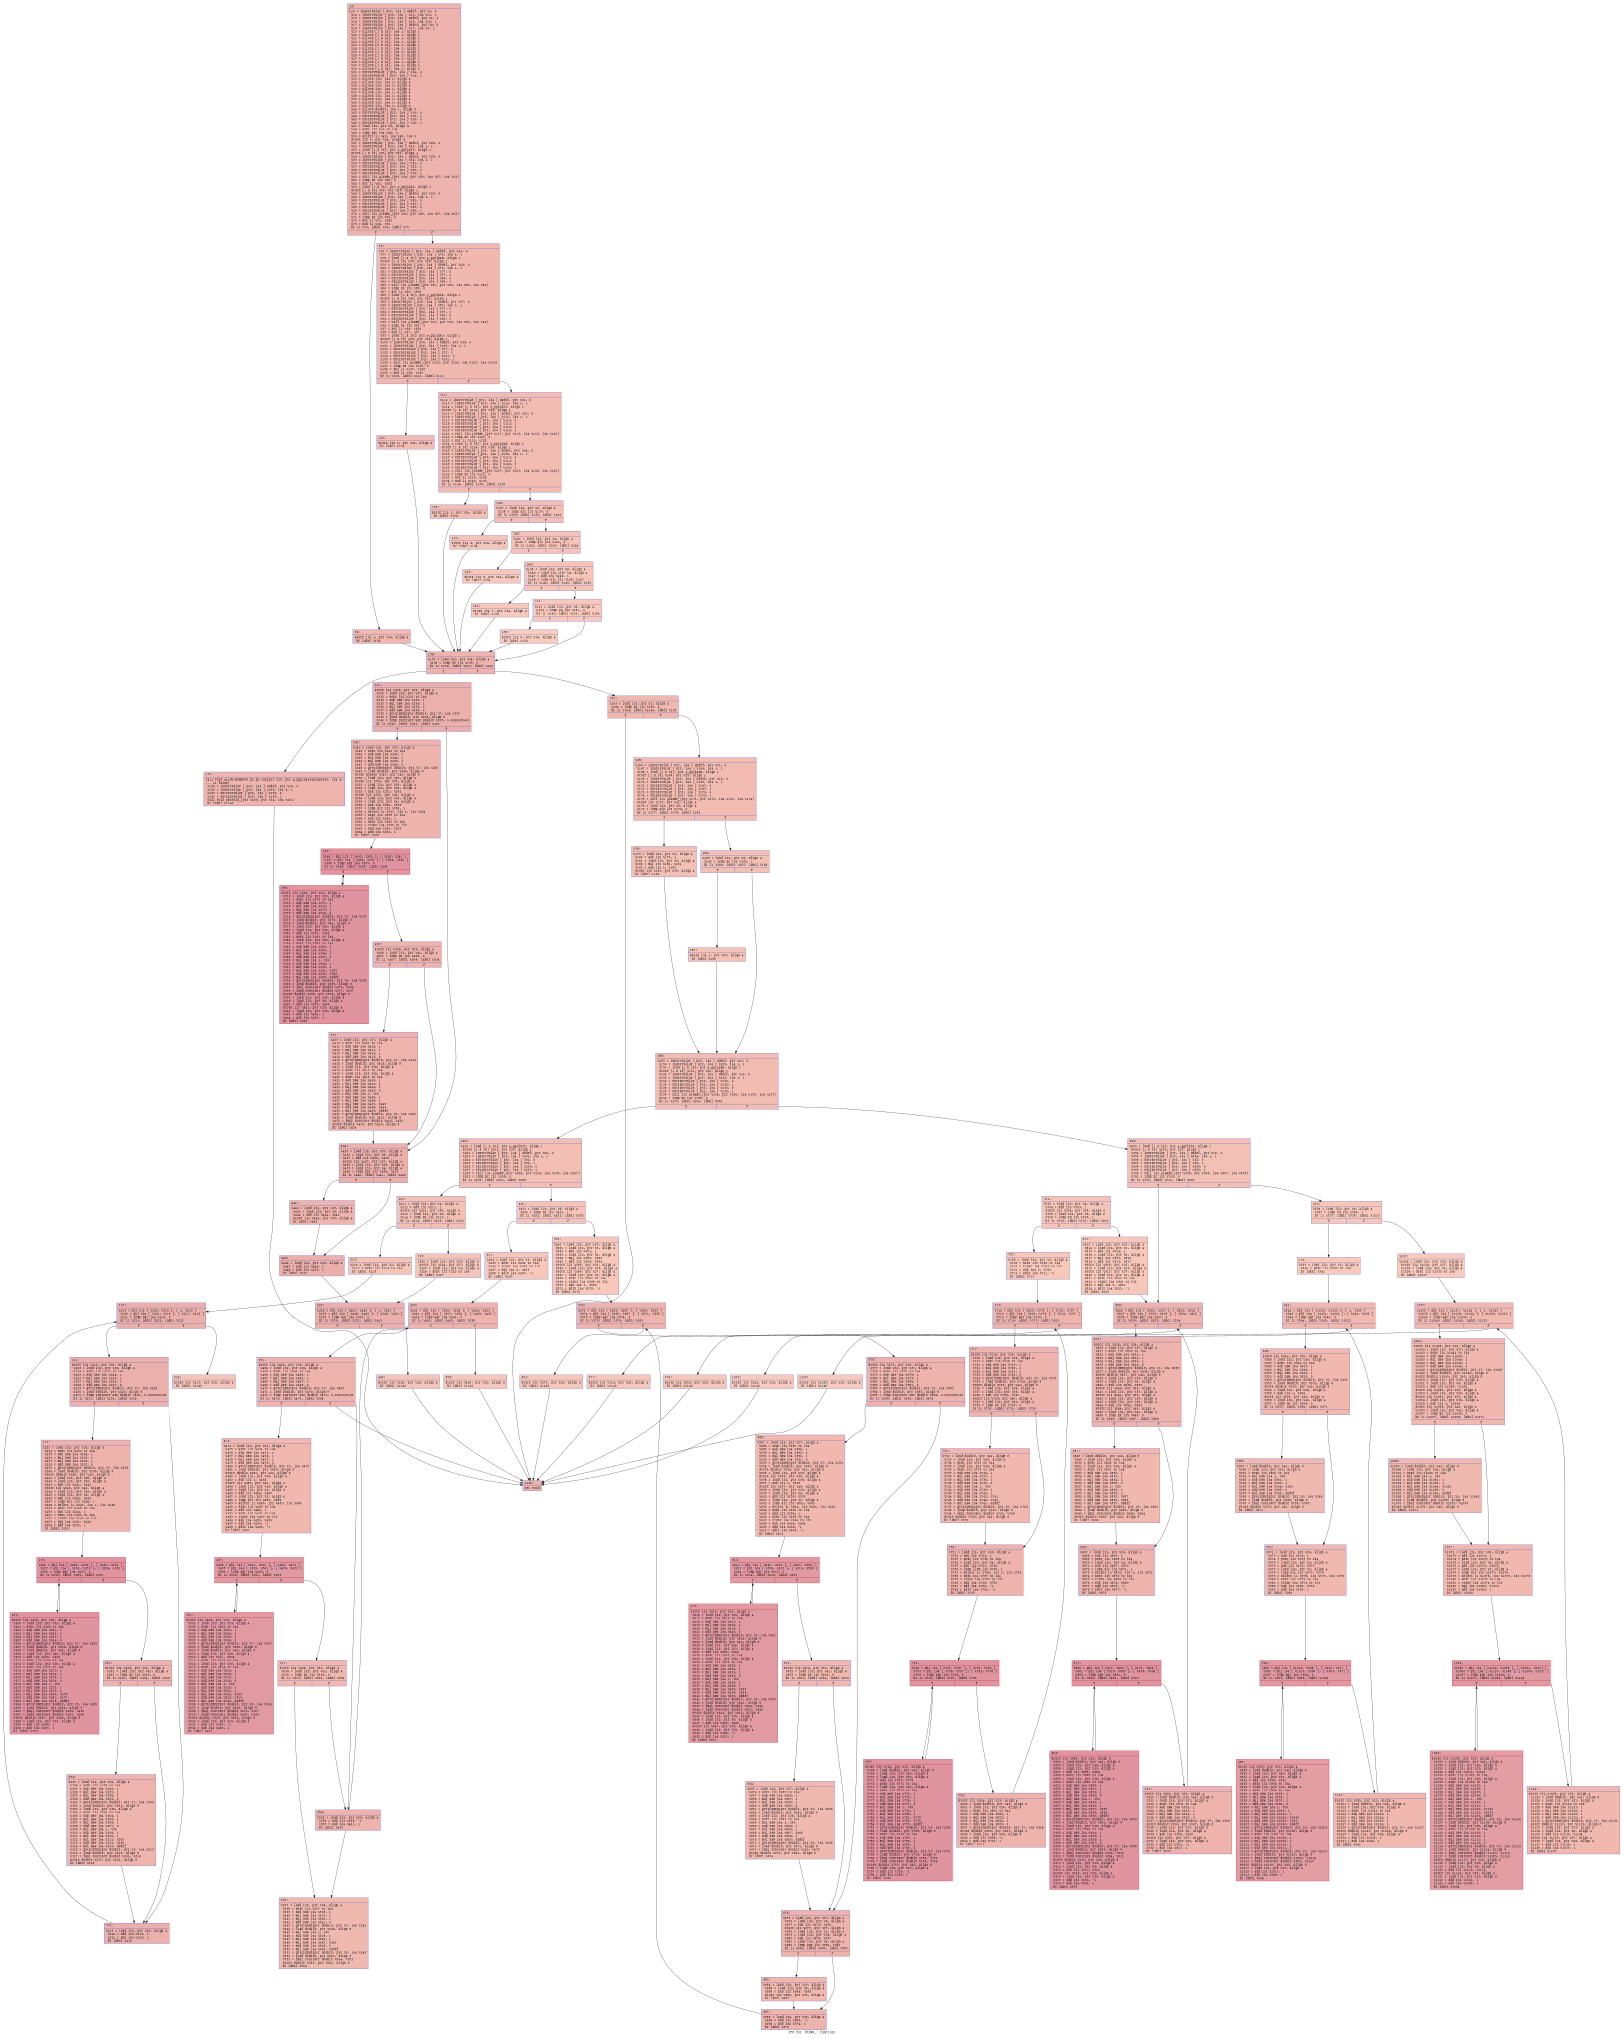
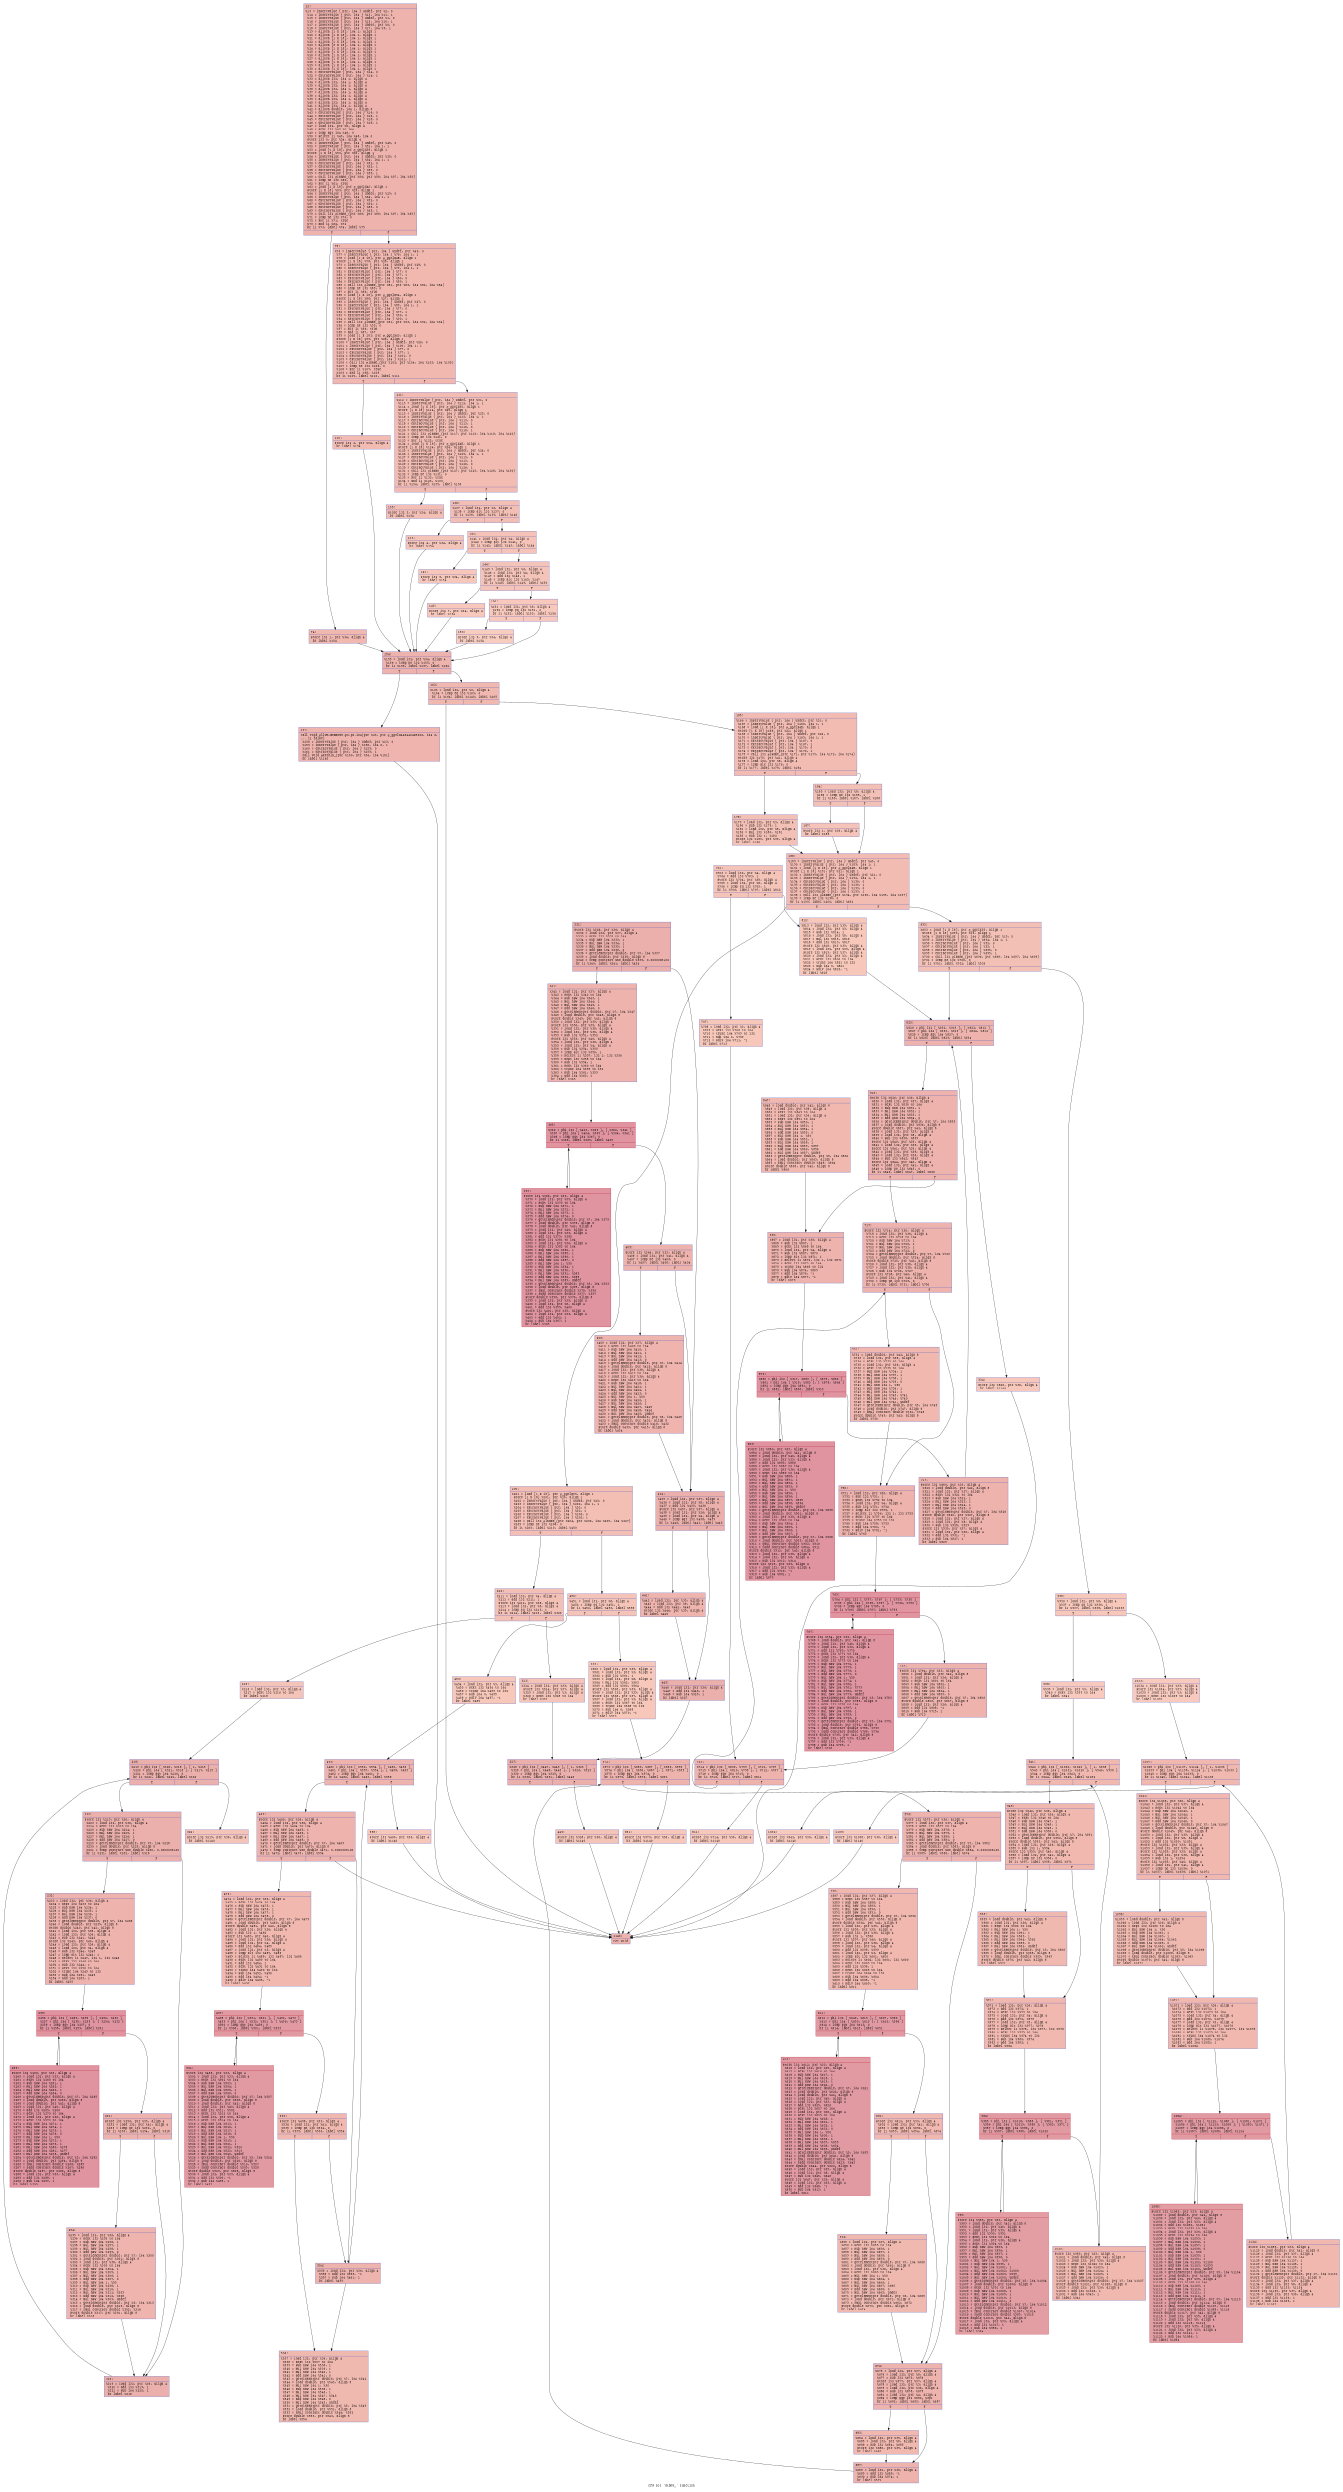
(1114, 1436) -> (892, 1201)
(976, 1569) -> (867, 1510)
